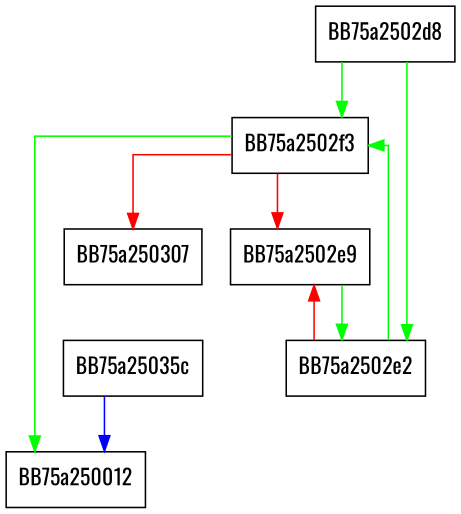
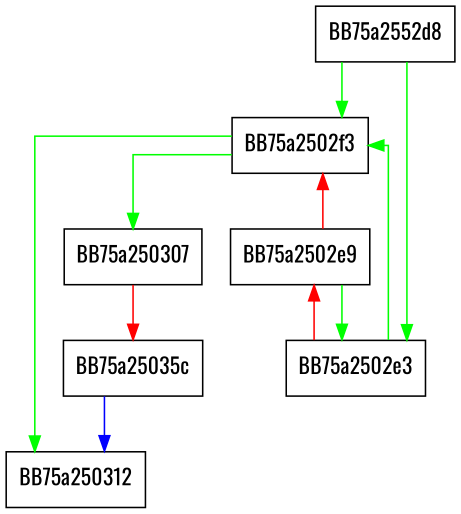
(385, 34) -> (385, 34)
(153, 155) -> (153, 155)
(277, 193) -> (323, 209)
none -> (133, 305)
(356, 368) -> (356, 368)
(76, 480) -> (76, 480)
